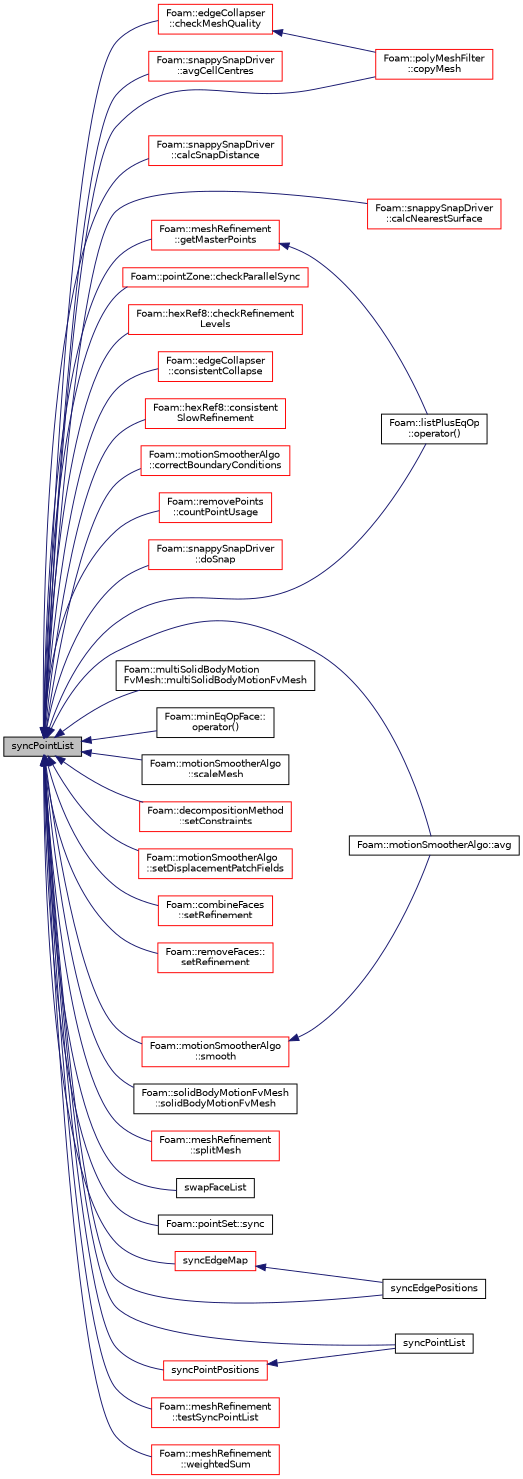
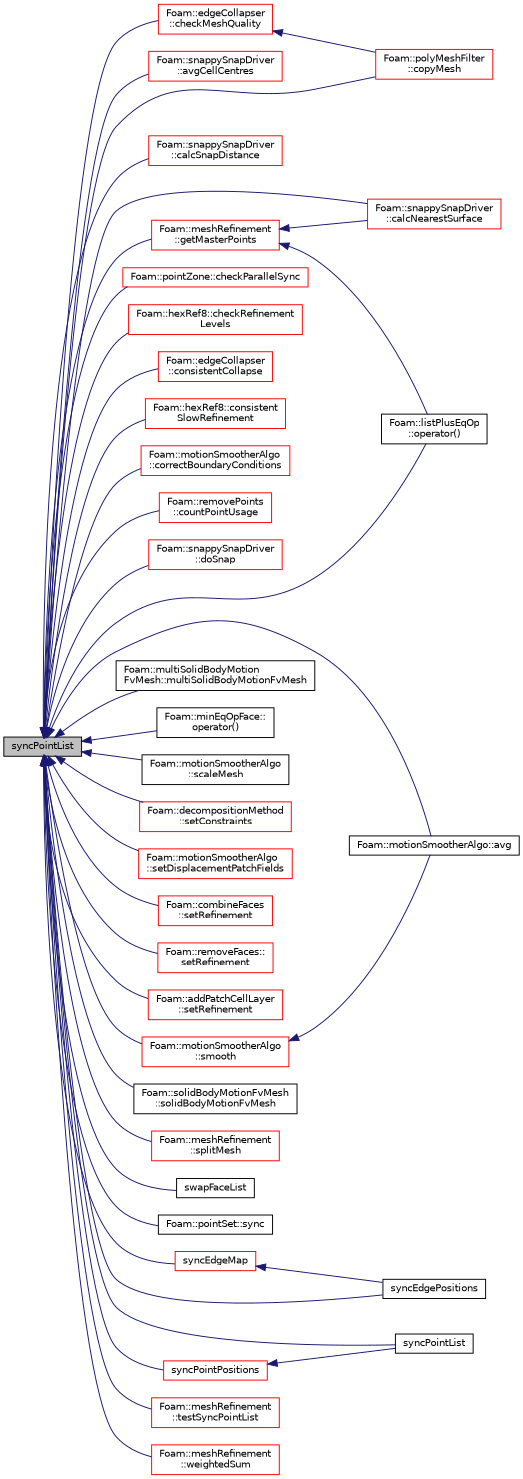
none -> (328, 224)
none -> (215, 1005)
